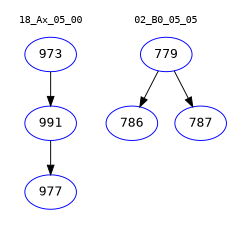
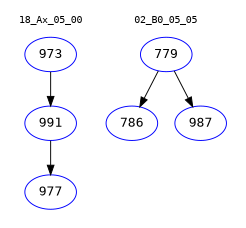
(201, 123) -> (201, 123)
